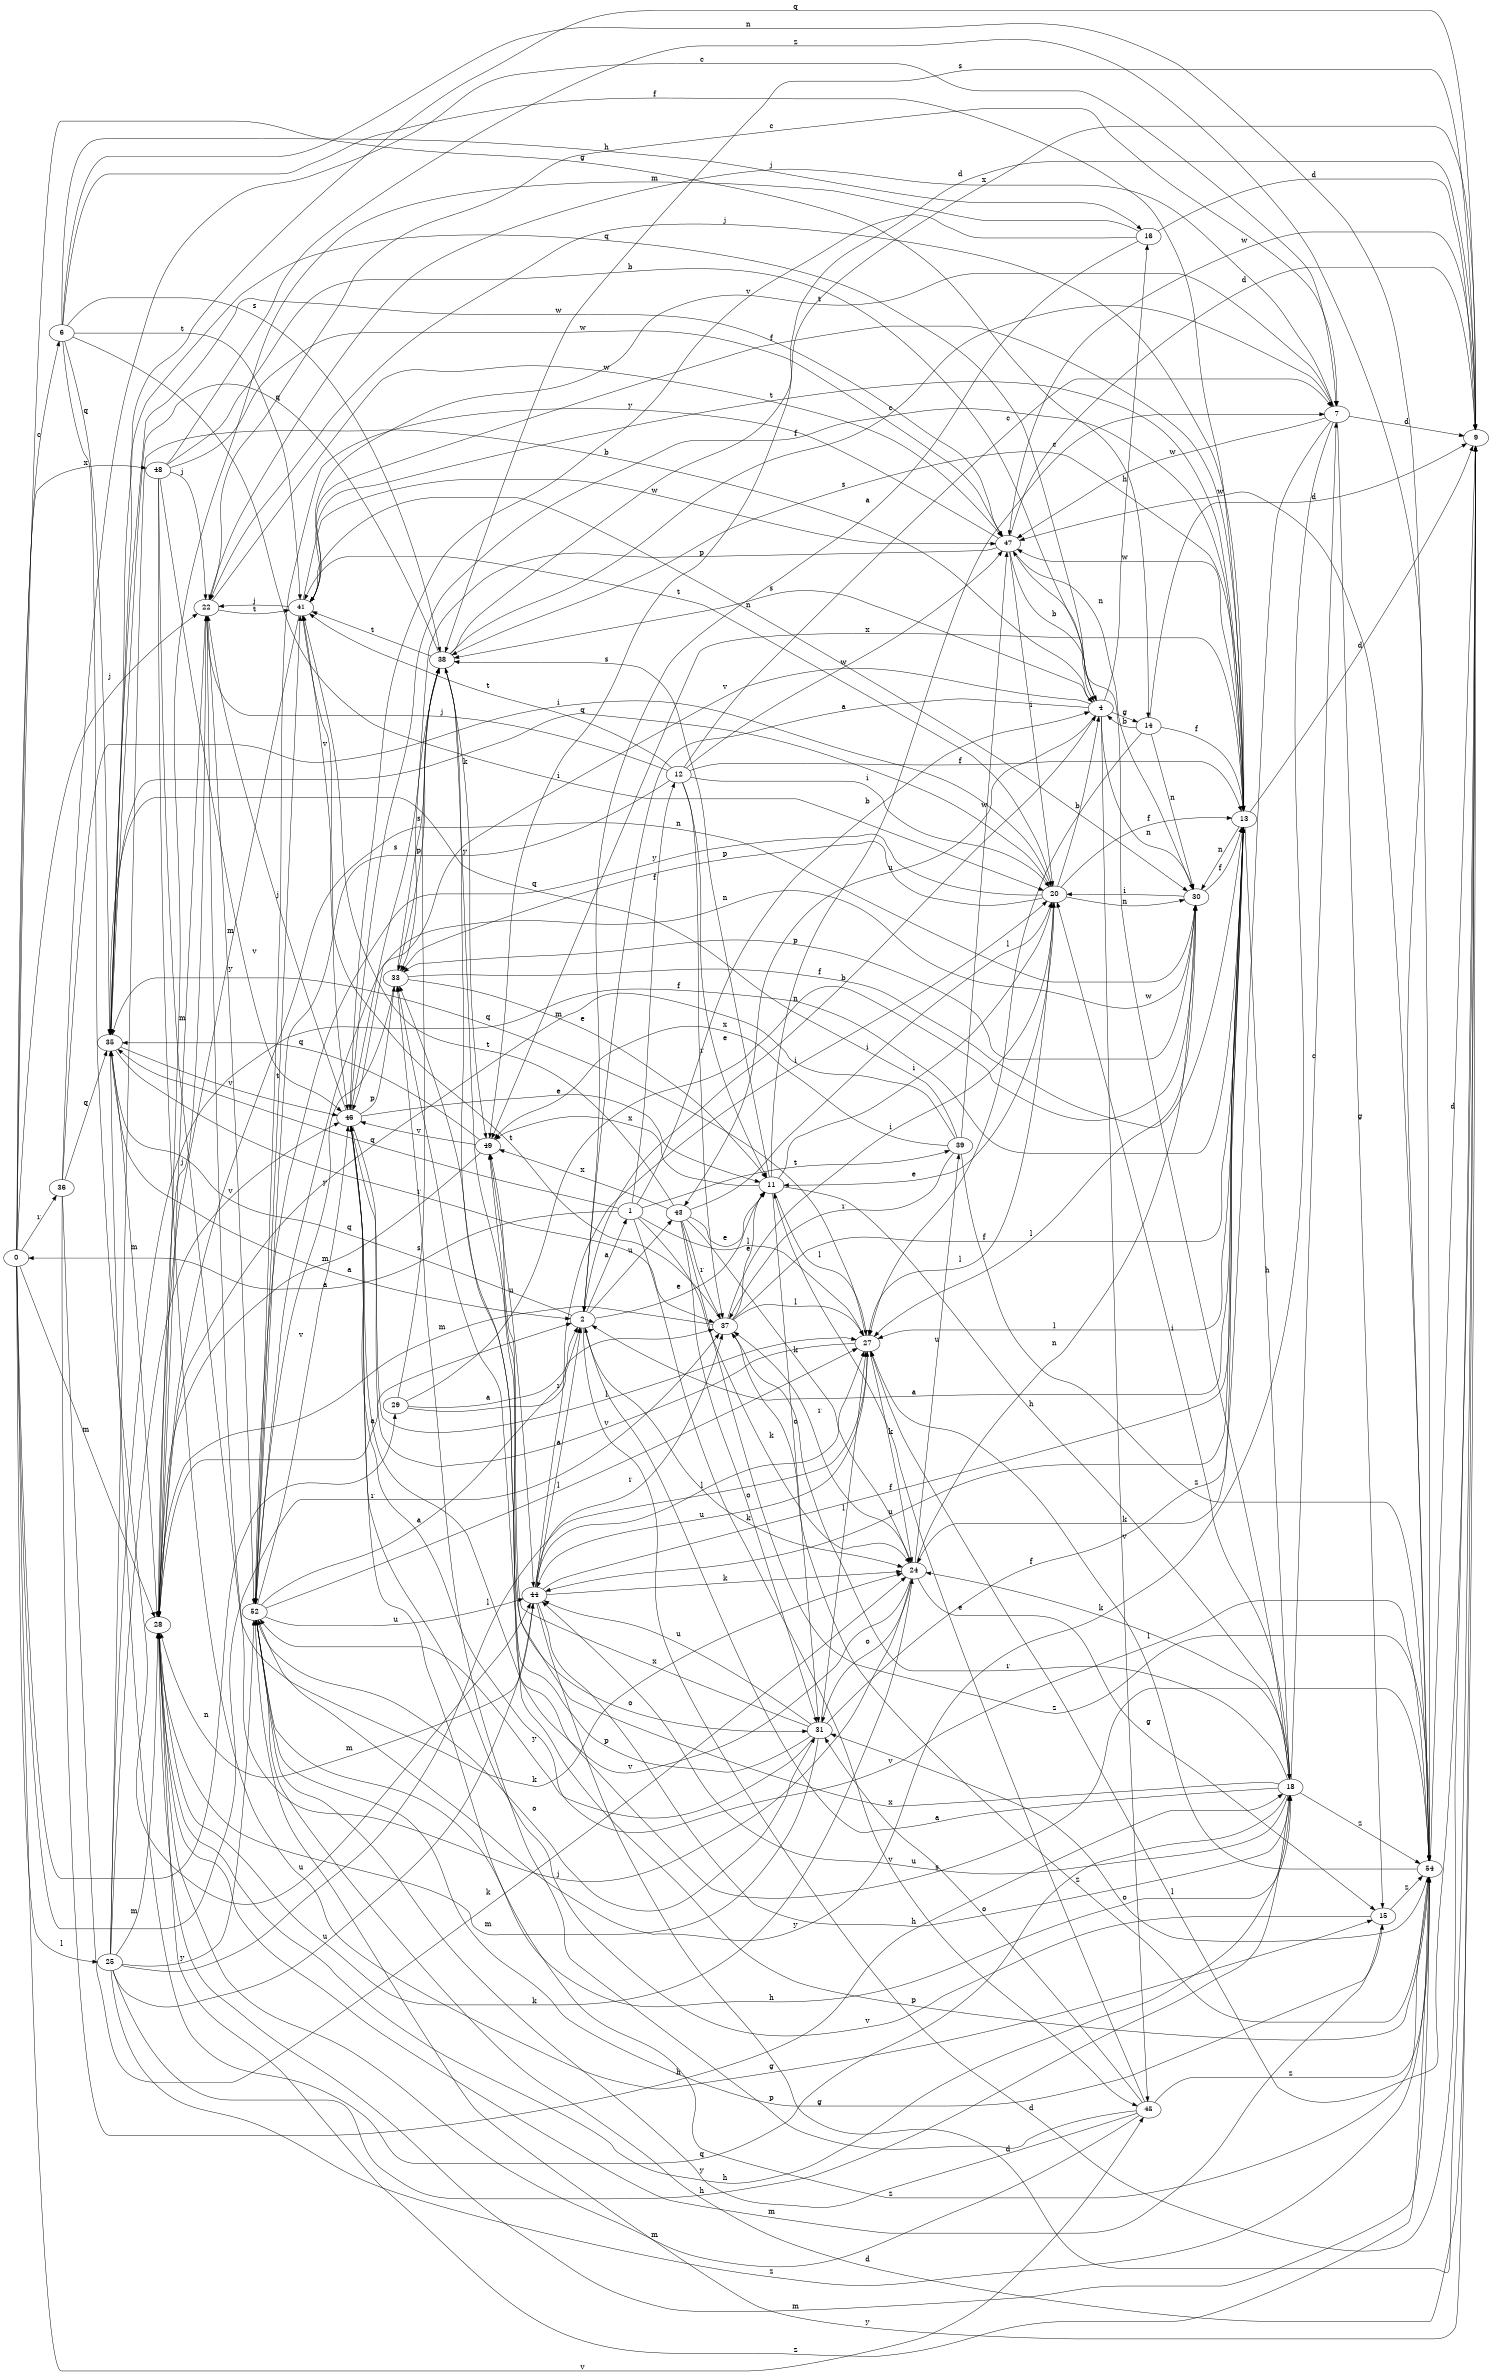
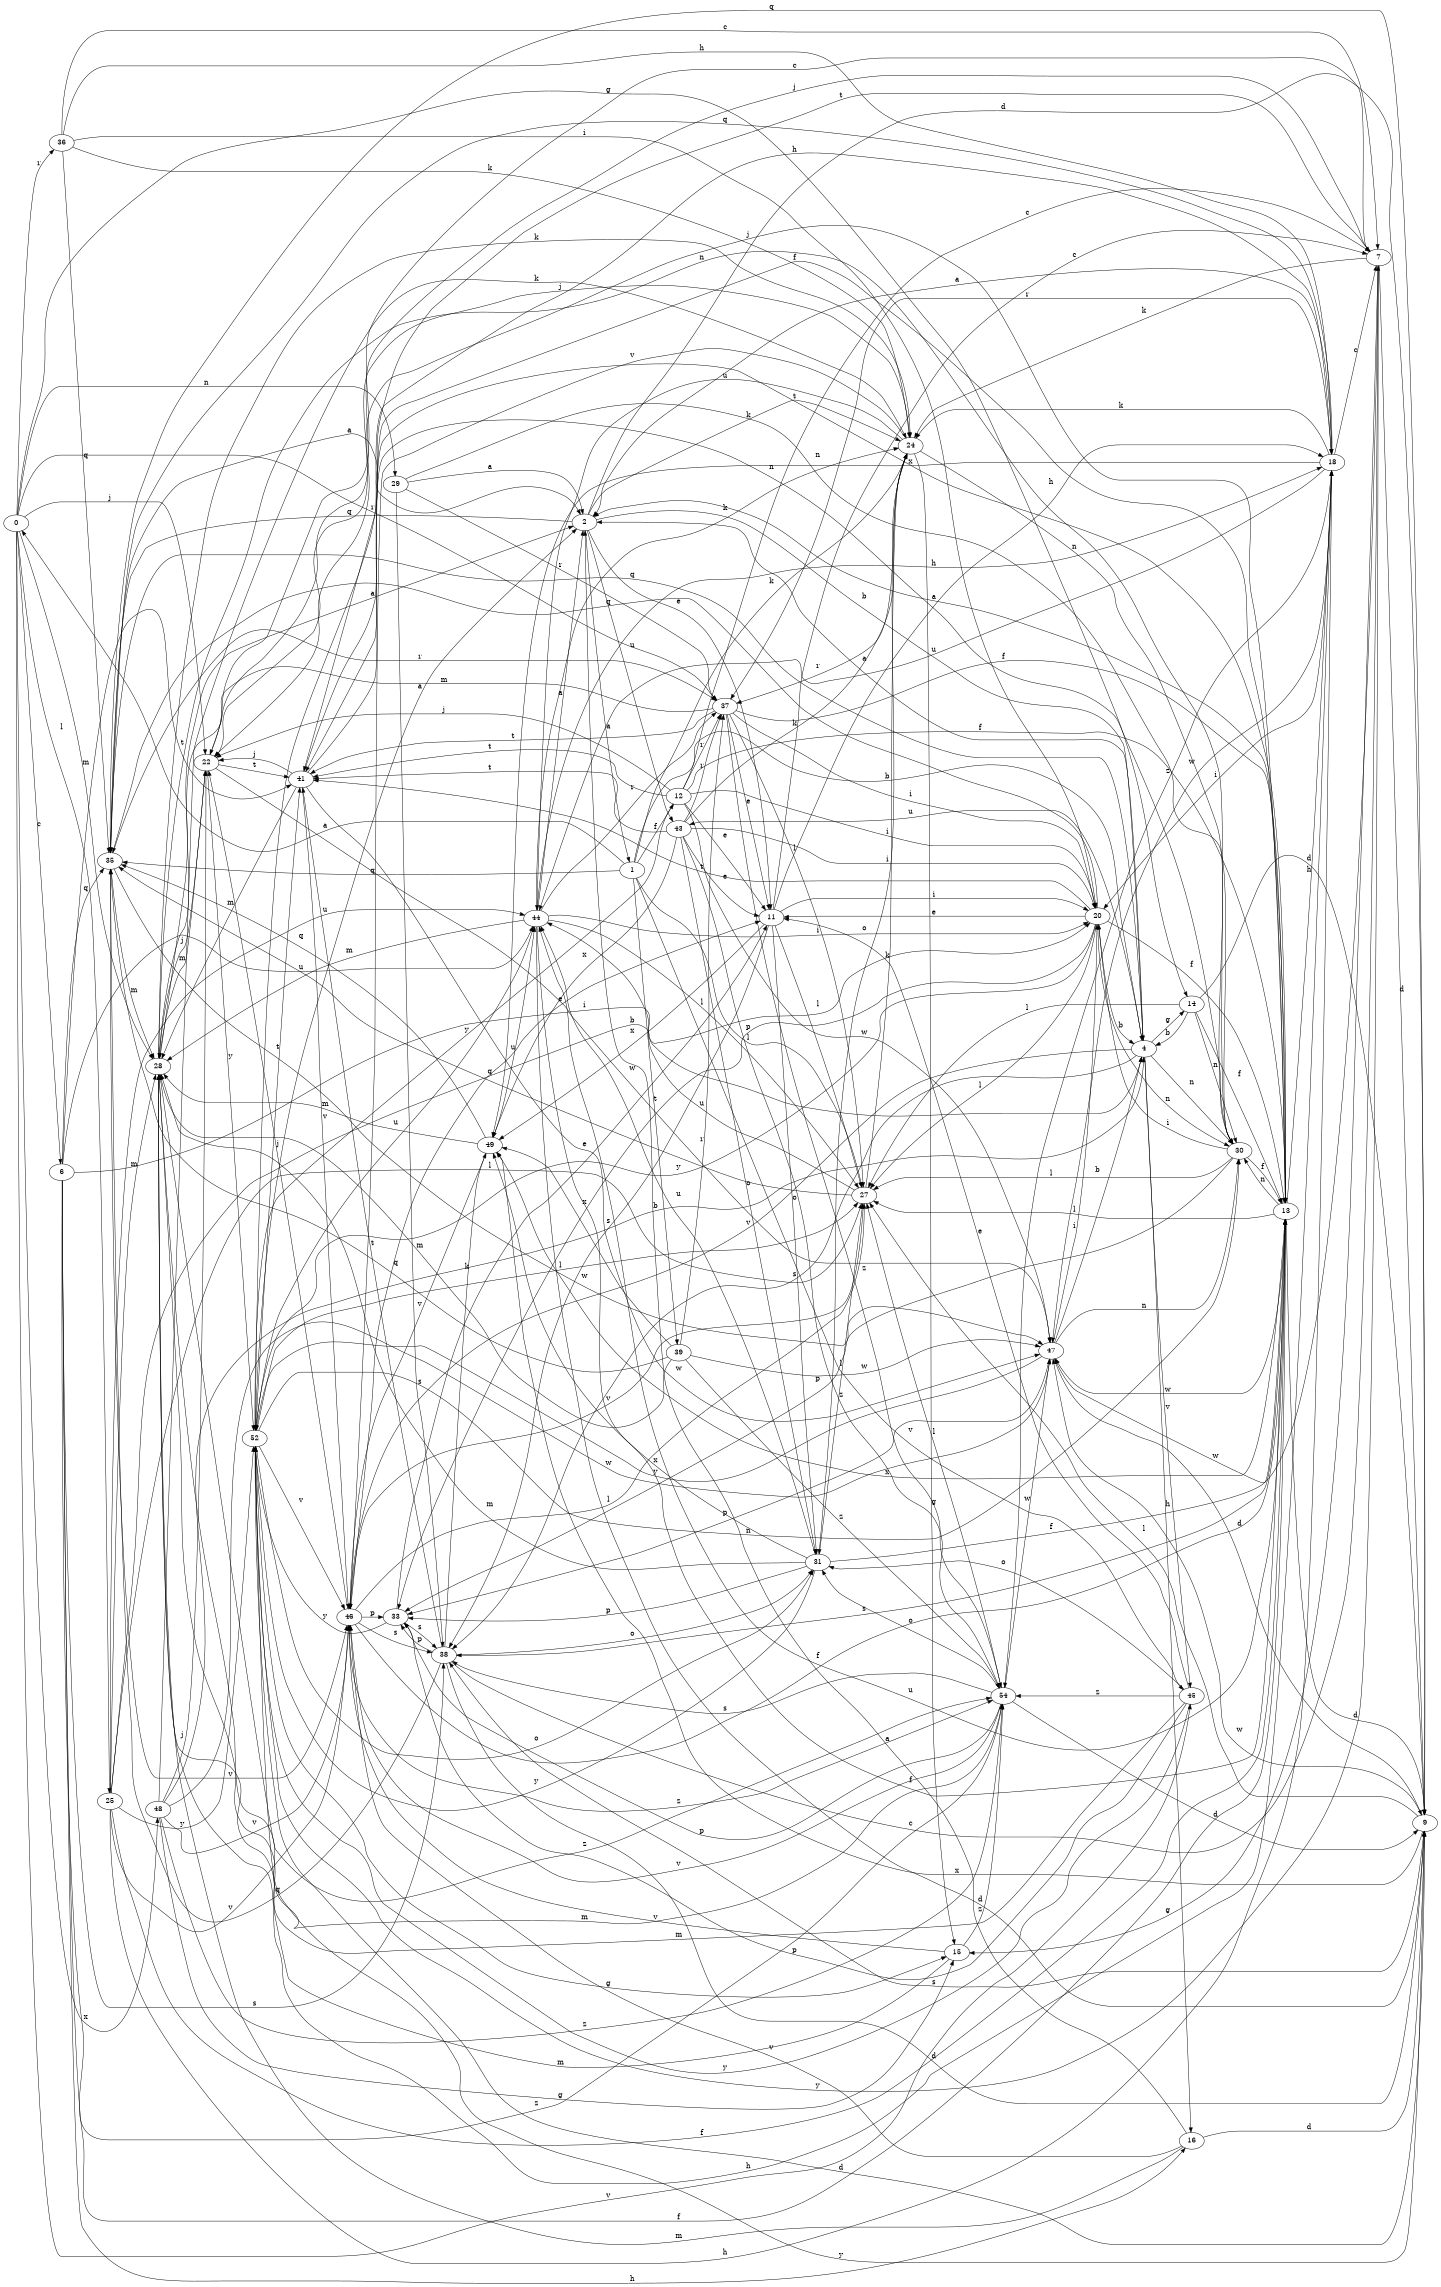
(748, 25) -> (536, 2104)
(945, 1028) -> none
(937, 1361) -> (580, 485)
(837, 2285) -> none
